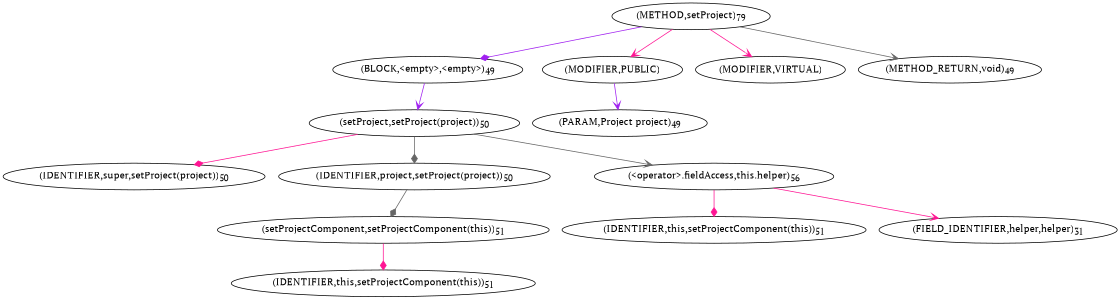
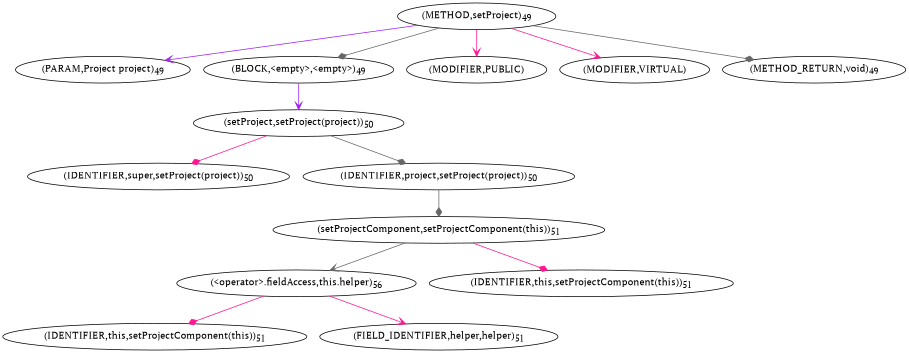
(741, 15) -> (527, 15)
(565, 42) -> (393, 42)
(816, 42) -> (639, 42)
(616, 93) -> (295, 42)
(559, 149) -> (371, 255)
(1079, 229) -> (520, 336)
